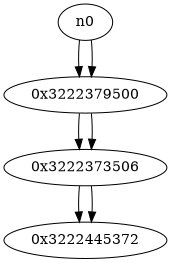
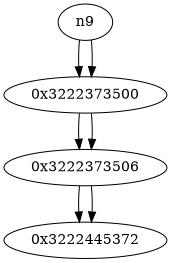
(85, 22) -> (85, 22)
(85, 95) -> (85, 95)
